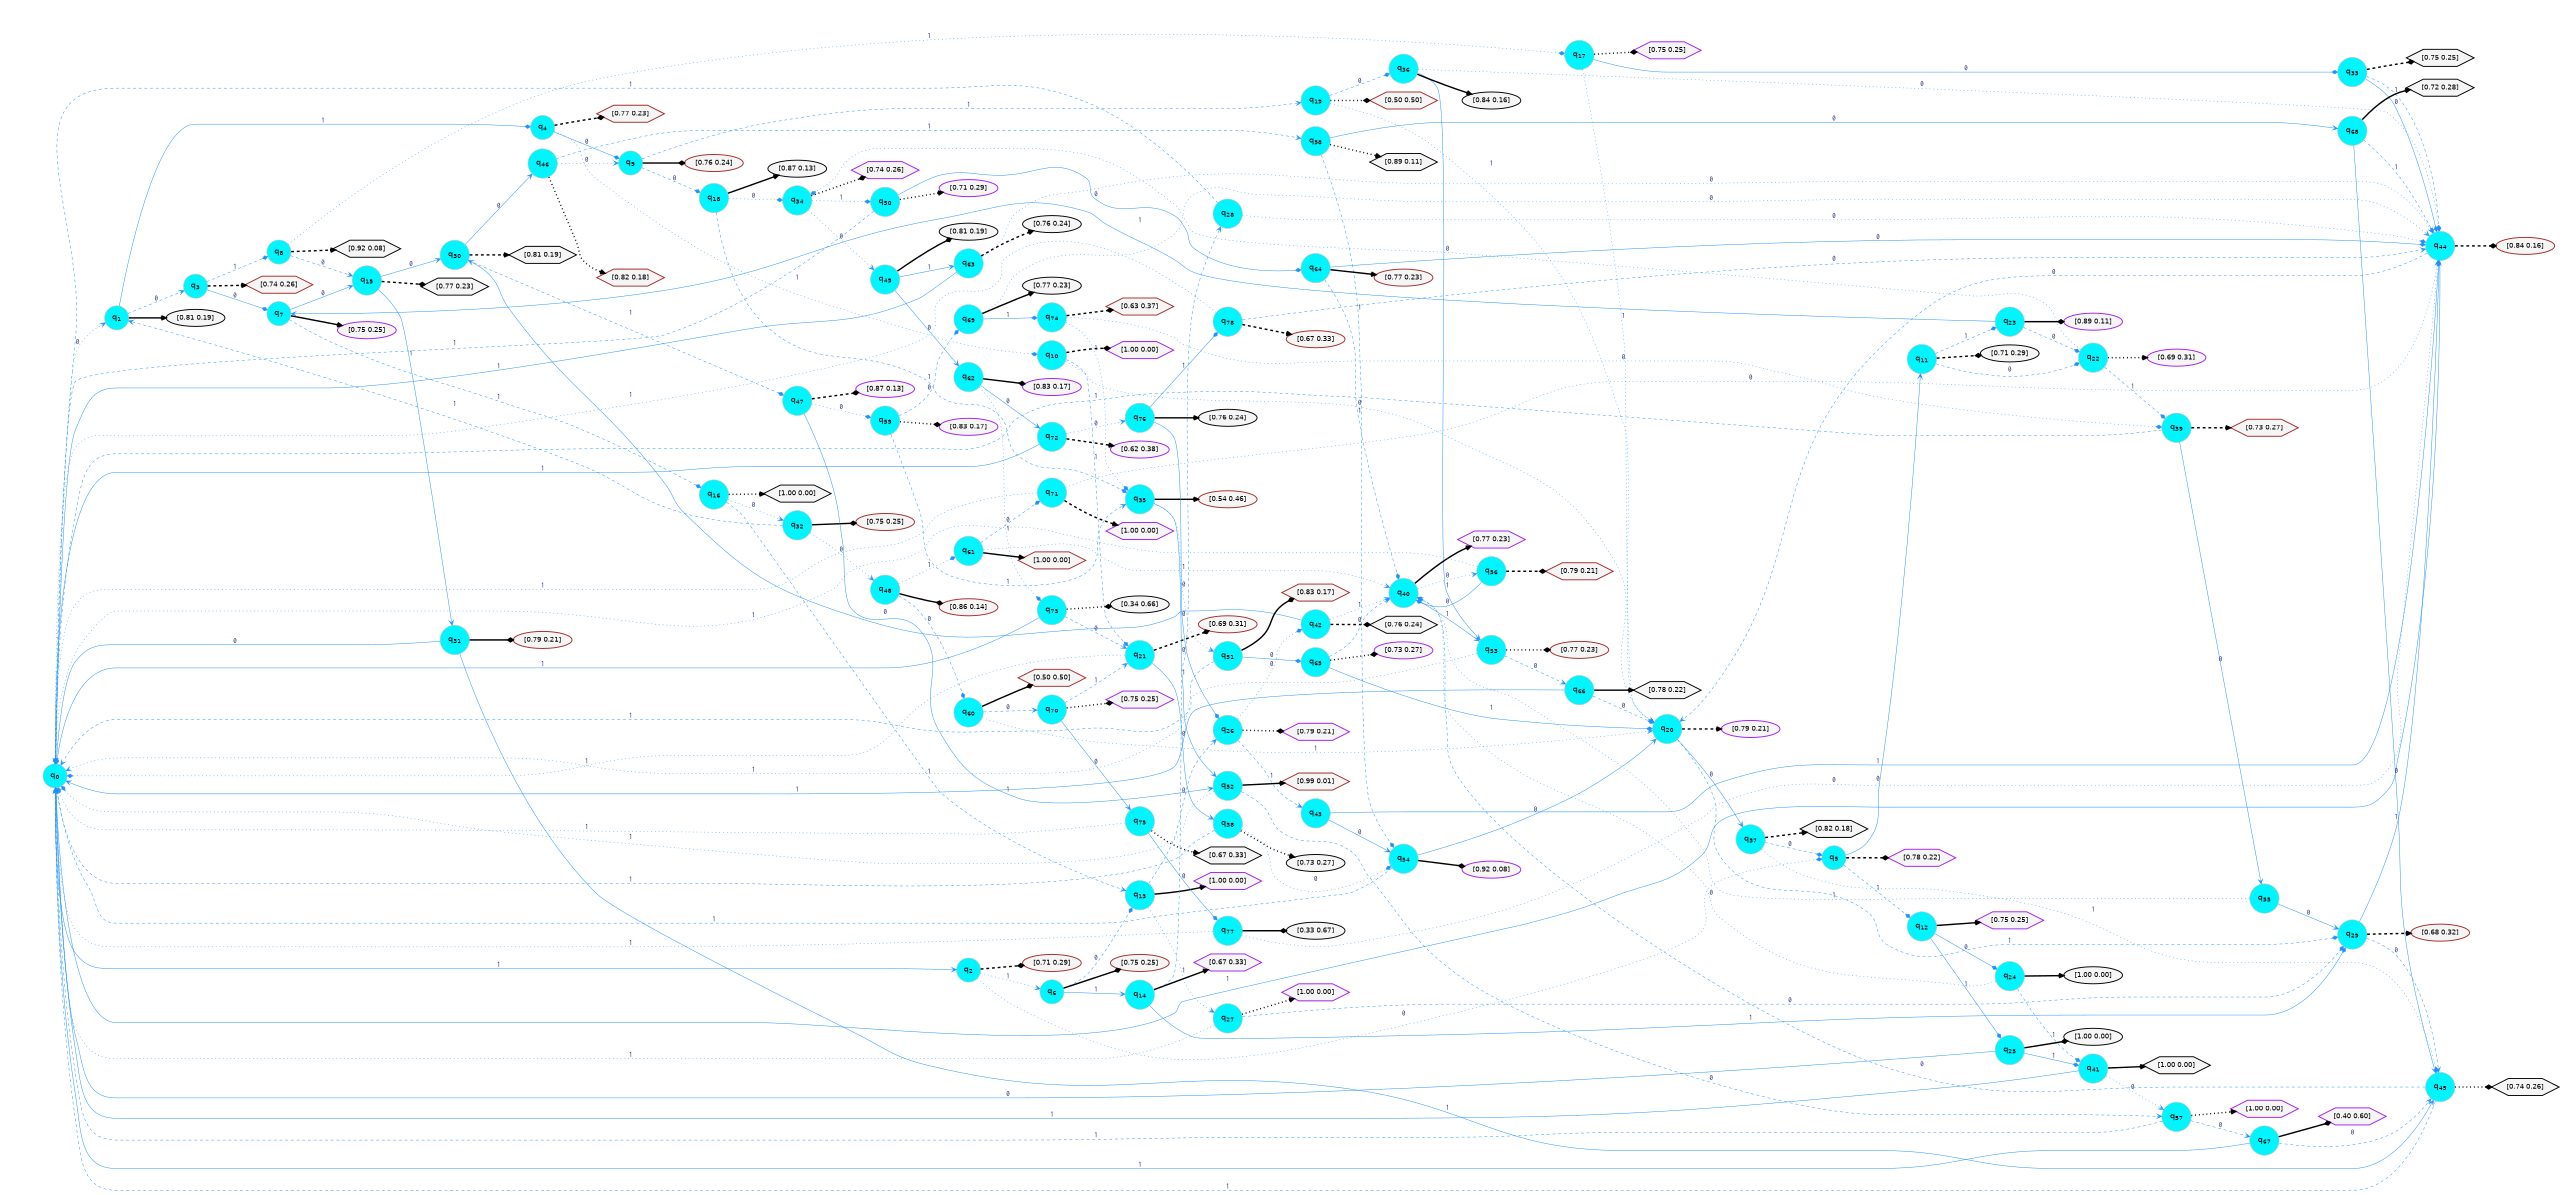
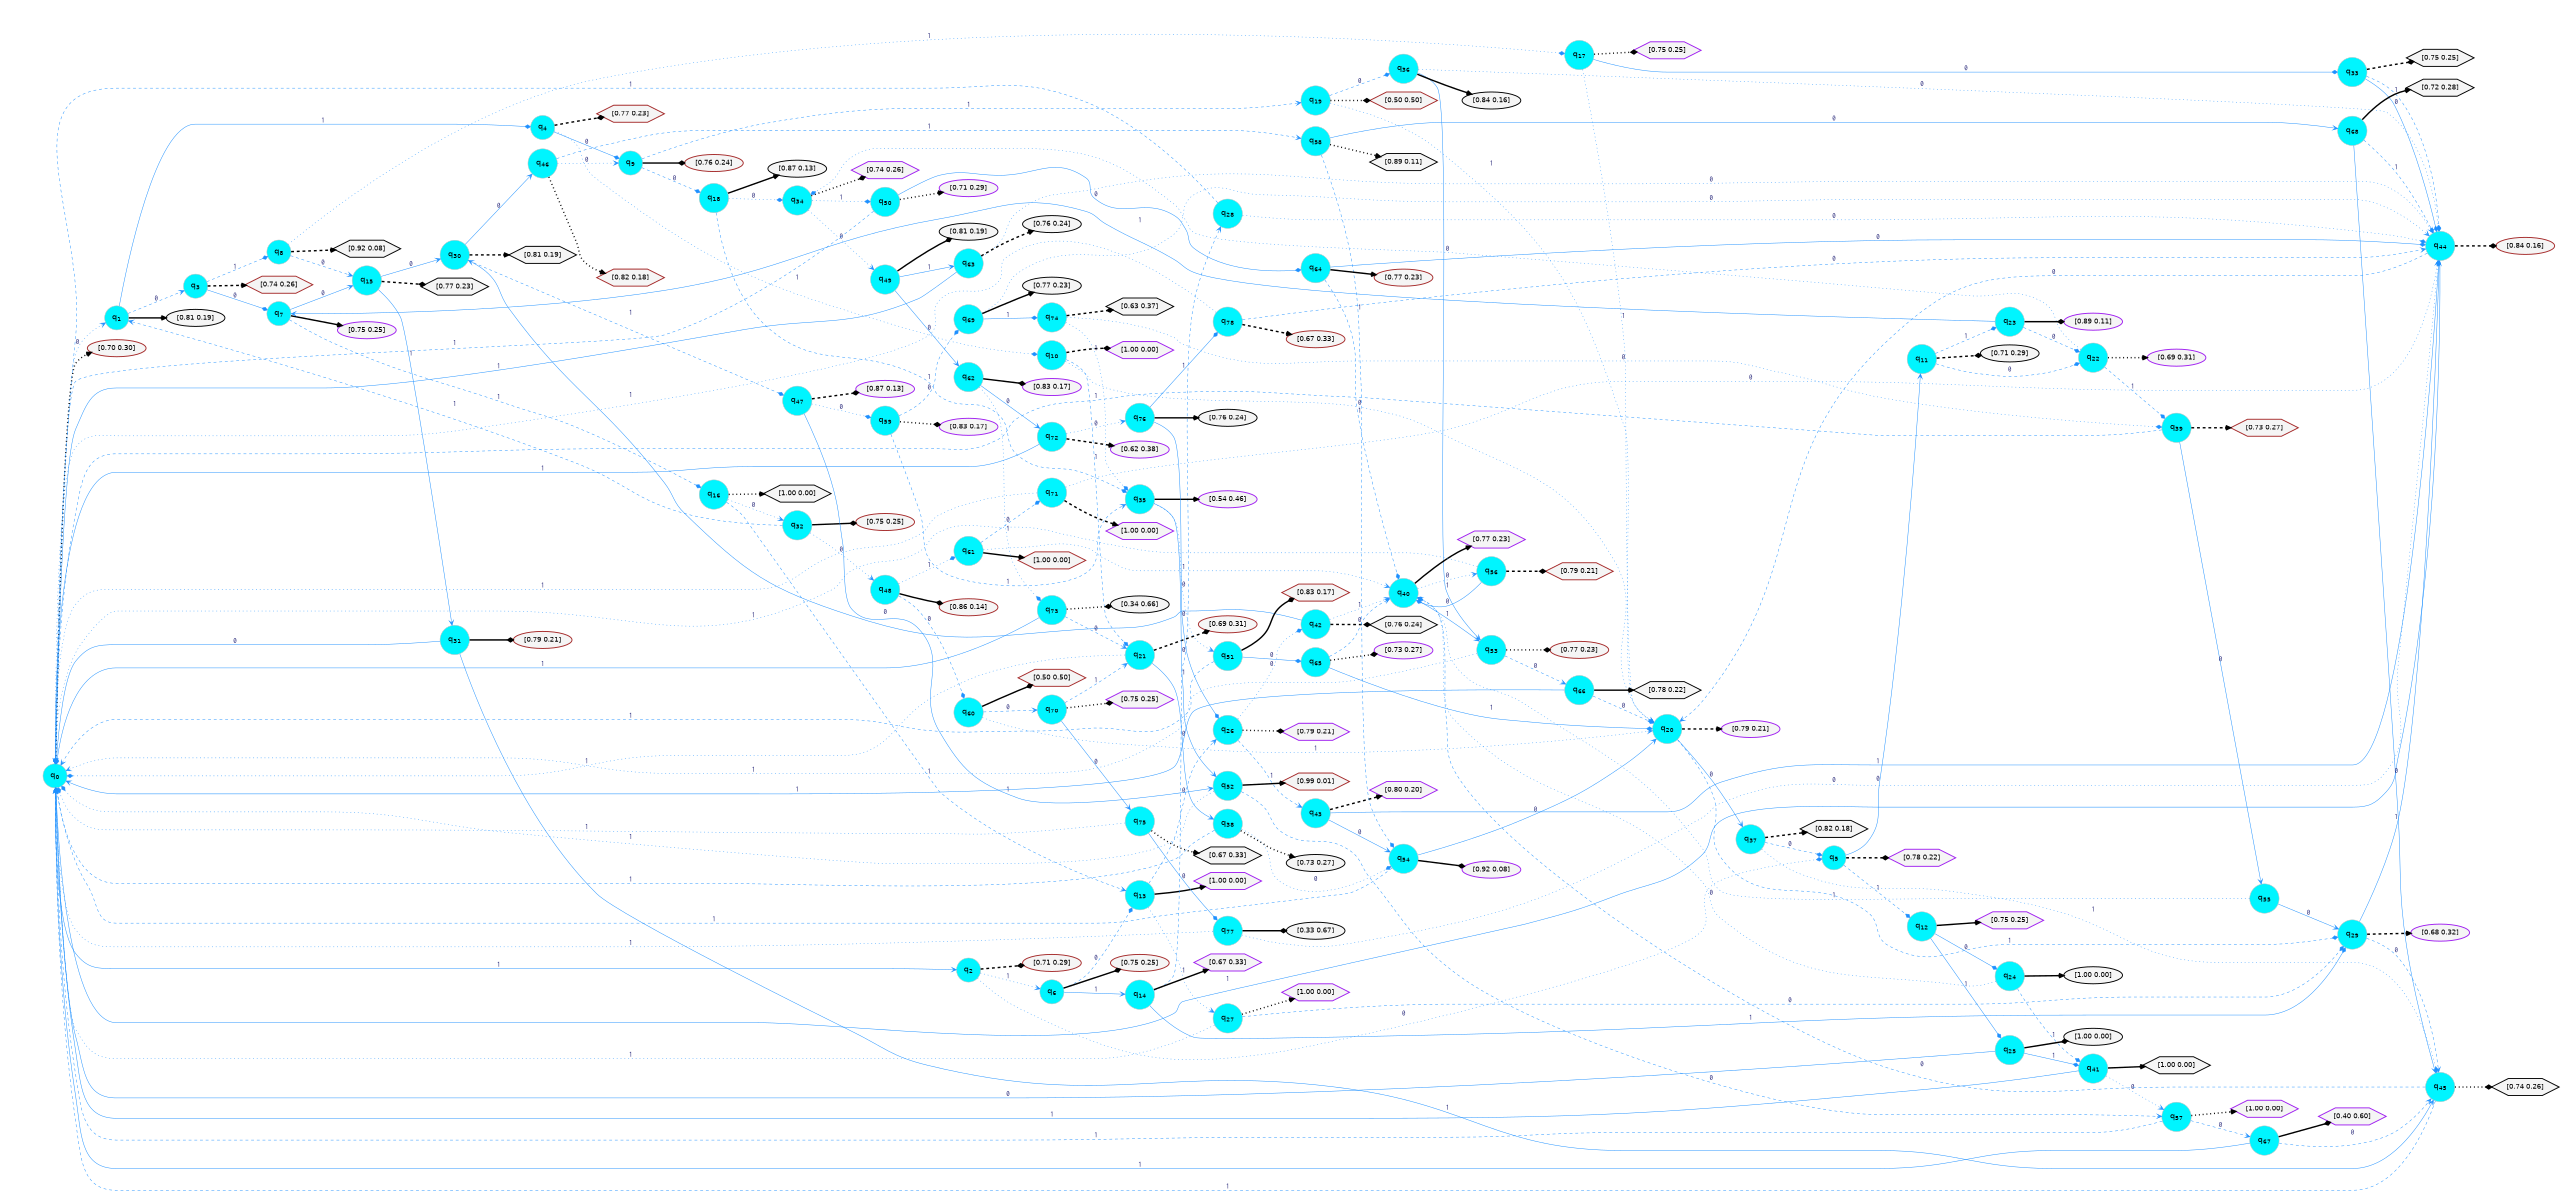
(1140, 307) -> (1140, 307)
none -> (117, 348)
(1228, 499) -> (1228, 499)
none -> (1404, 790)
(2440, 933) -> (2440, 933)
